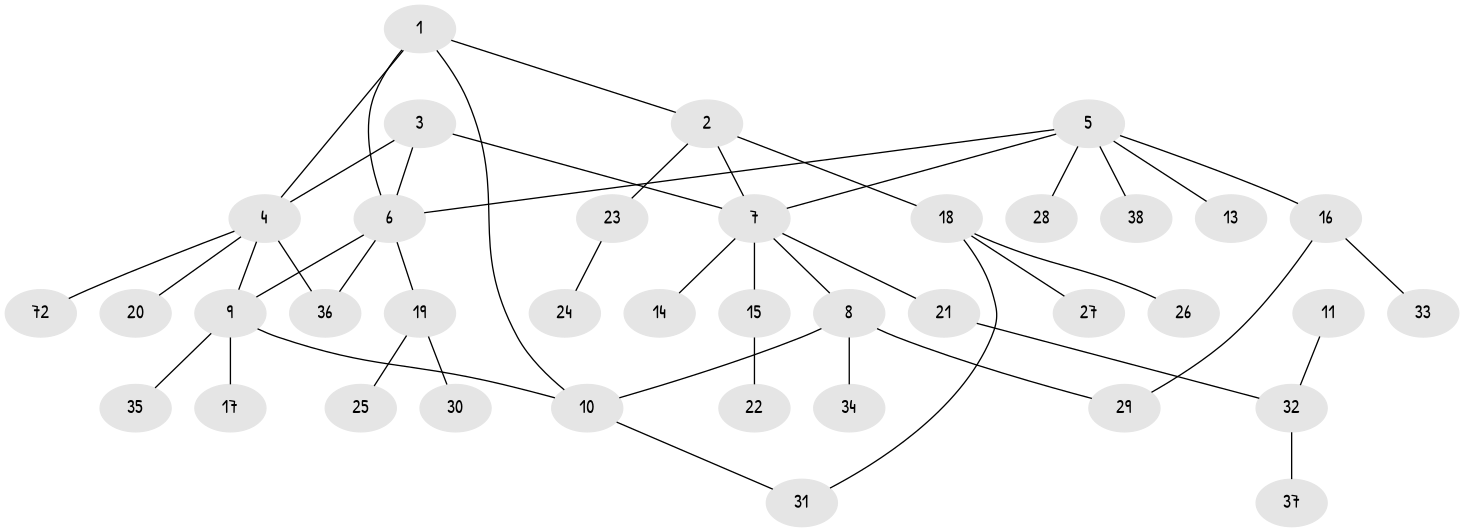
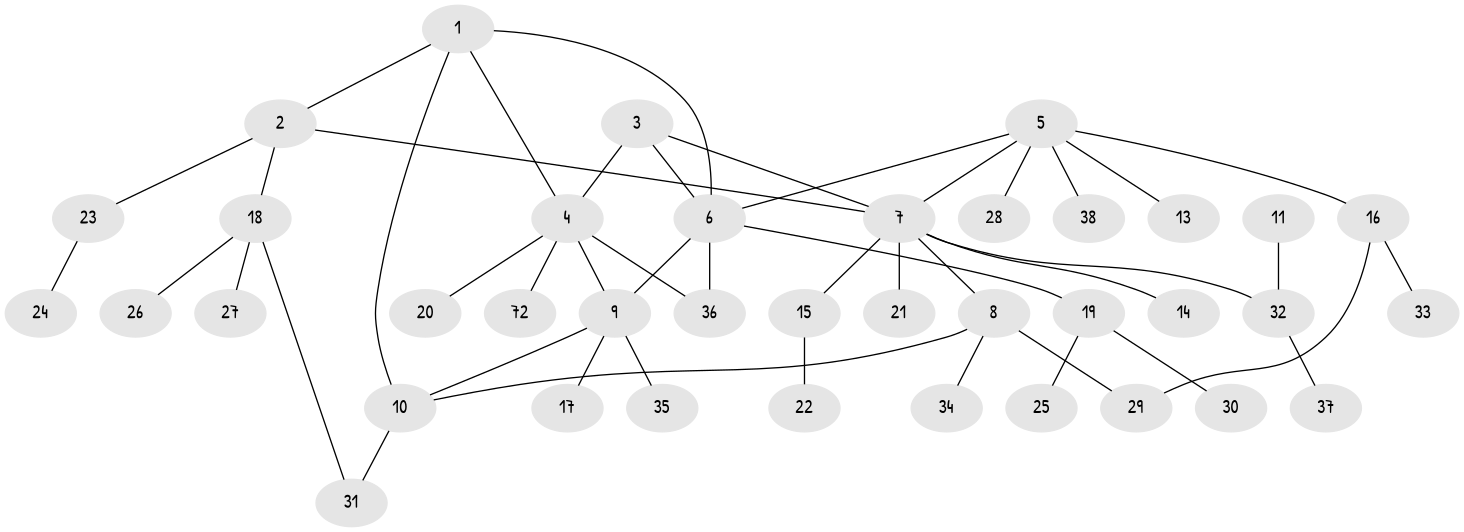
(1118, 361) -> (1089, 266)
